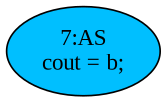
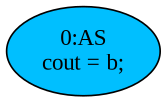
(83, 51) -> (83, 51)
